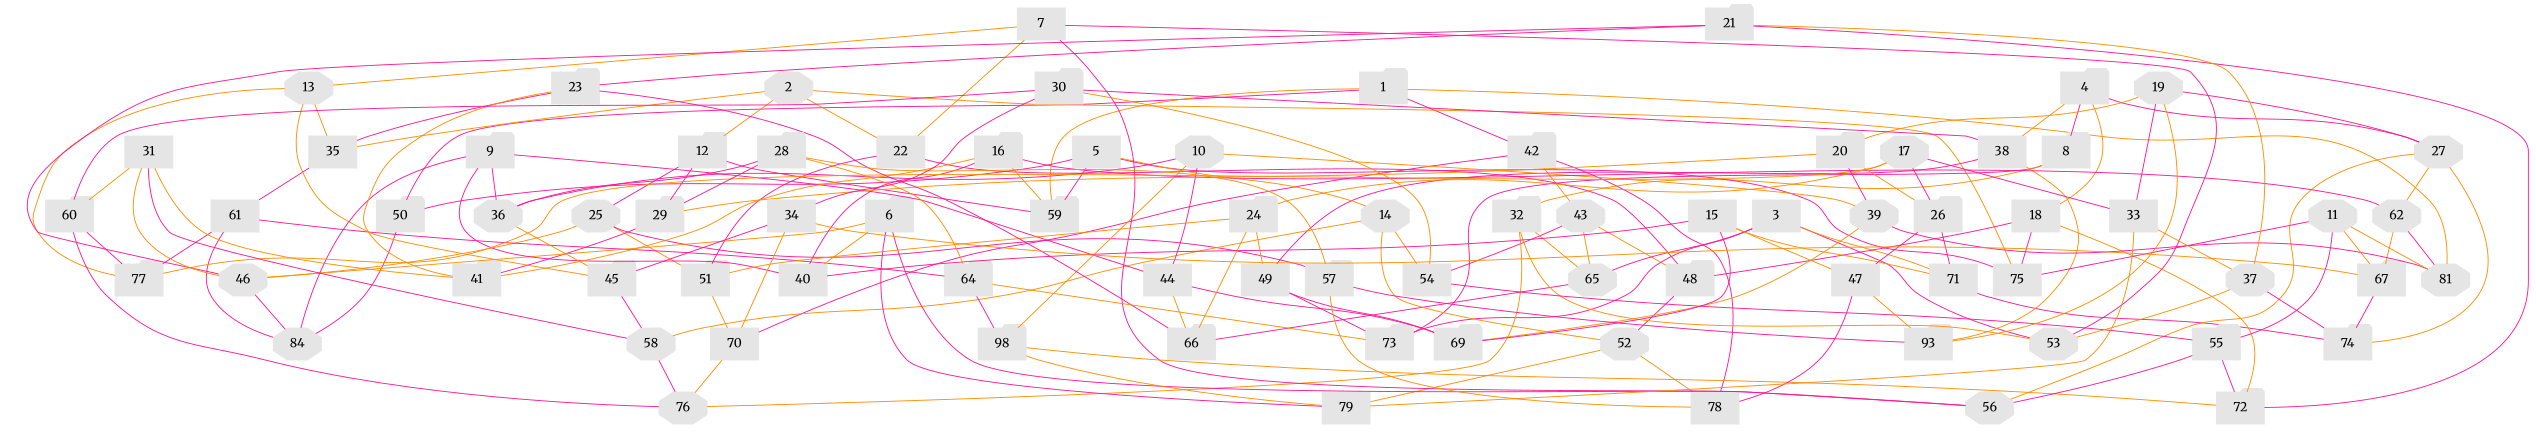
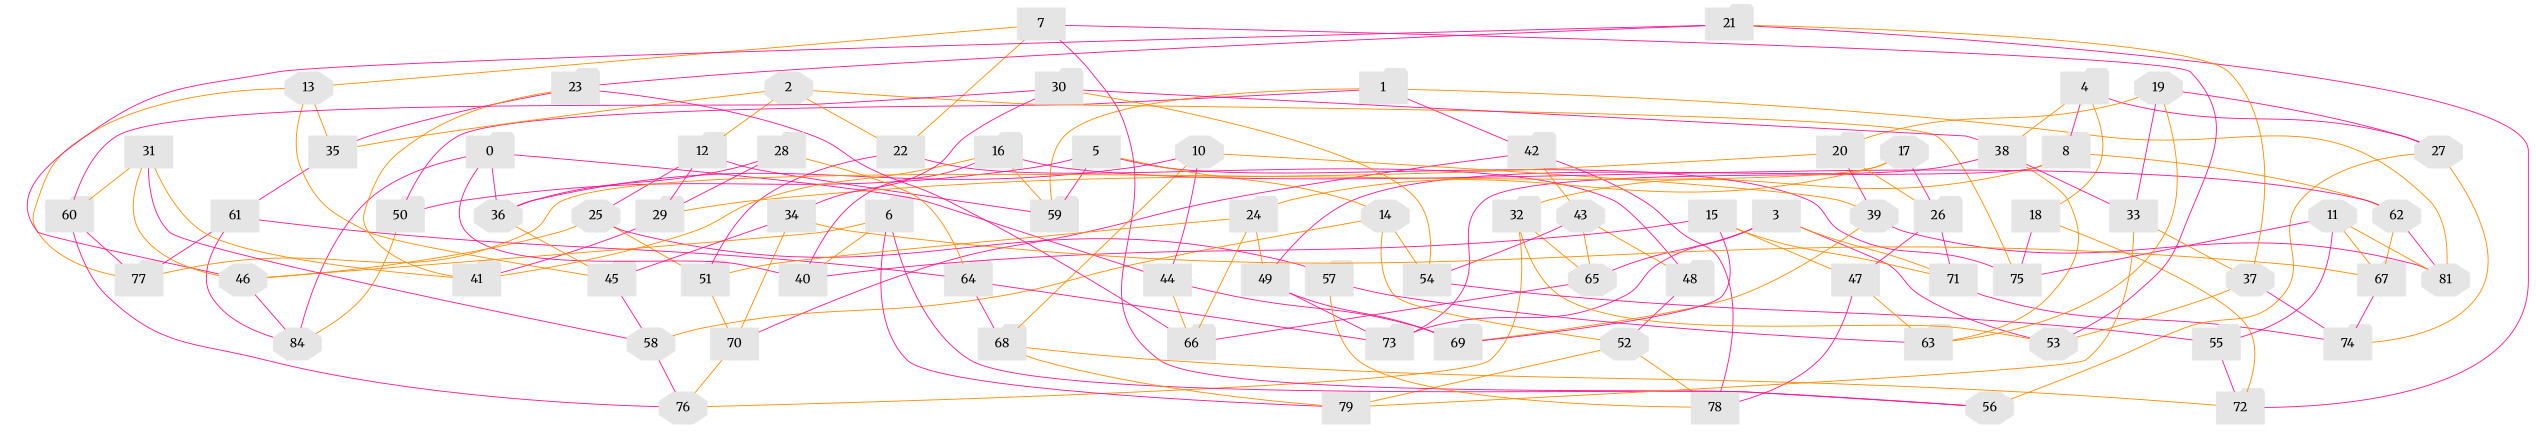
(490, 152) -> (490, 152)
(1086, 170) -> none
(2019, 184) -> (2068, 184)
(2418, 184) -> (2236, 171)
(1826, 258) -> none
(367, 292) -> (367, 292)
(1170, 311) -> (1170, 311)
(1002, 344) -> (1002, 344)
(1928, 344) -> (1928, 344)
(2104, 382) -> none
